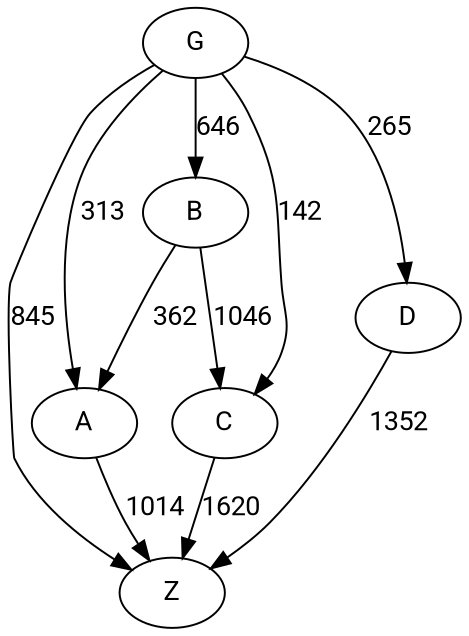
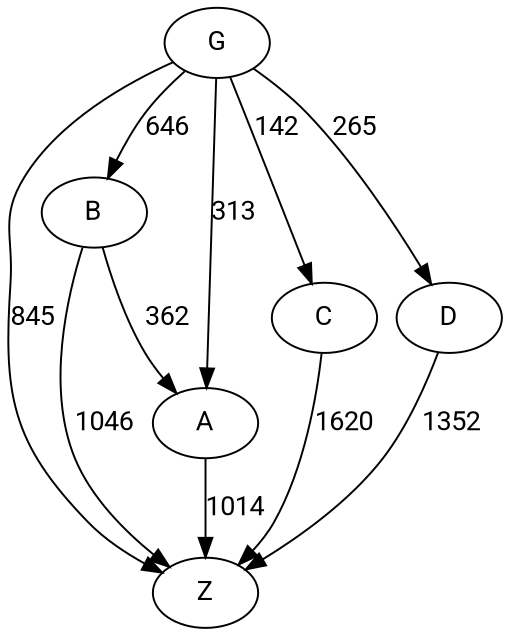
(209, 308) -> (64, 415)
